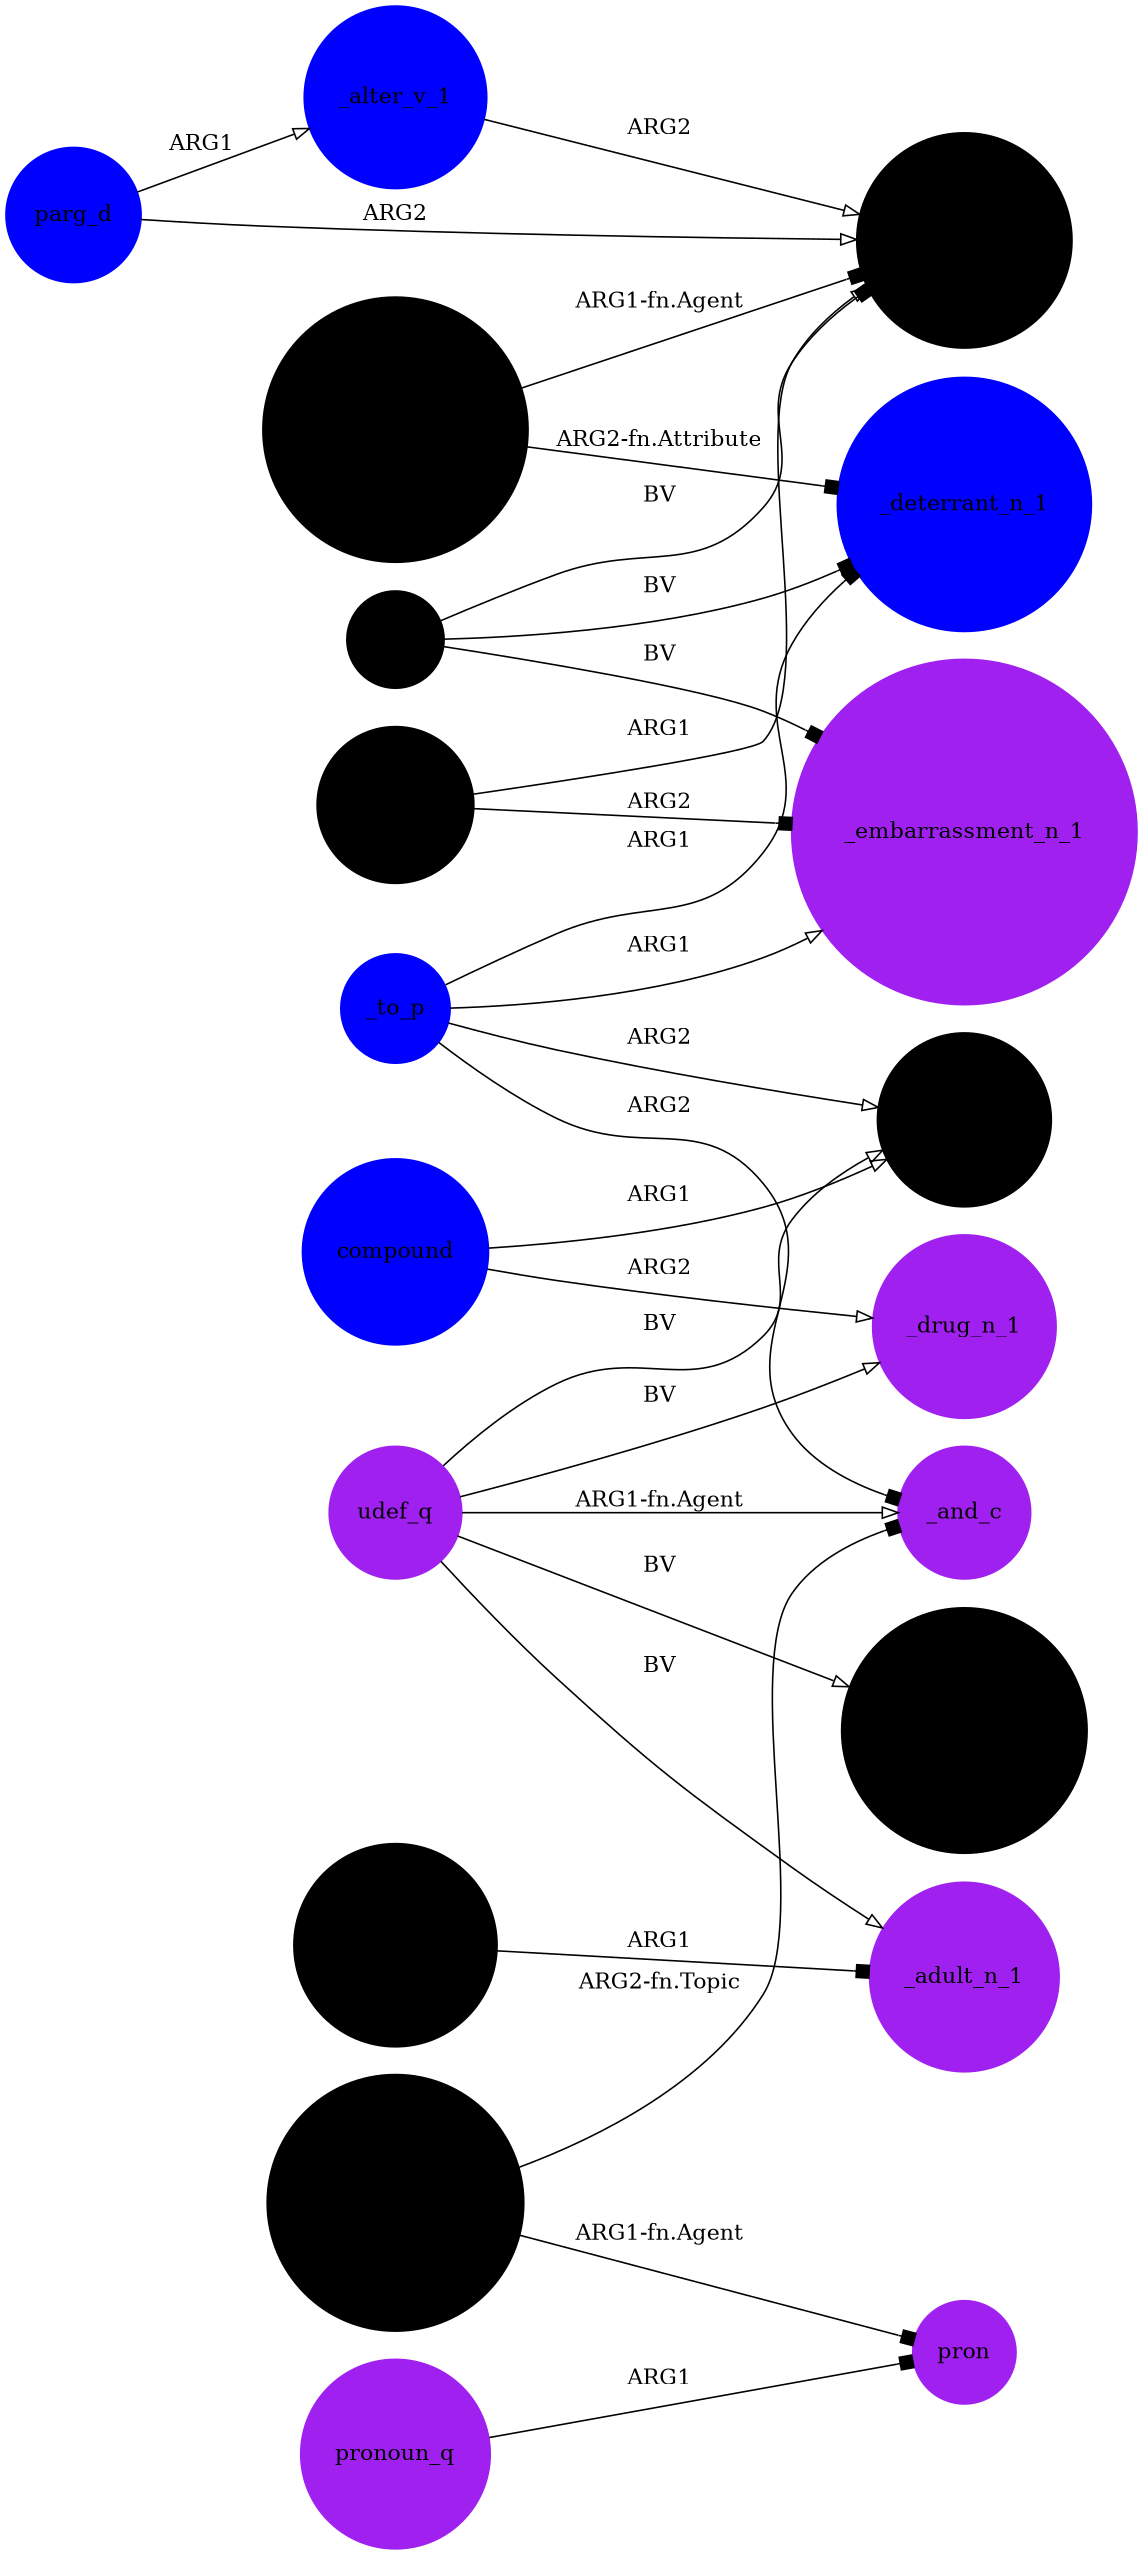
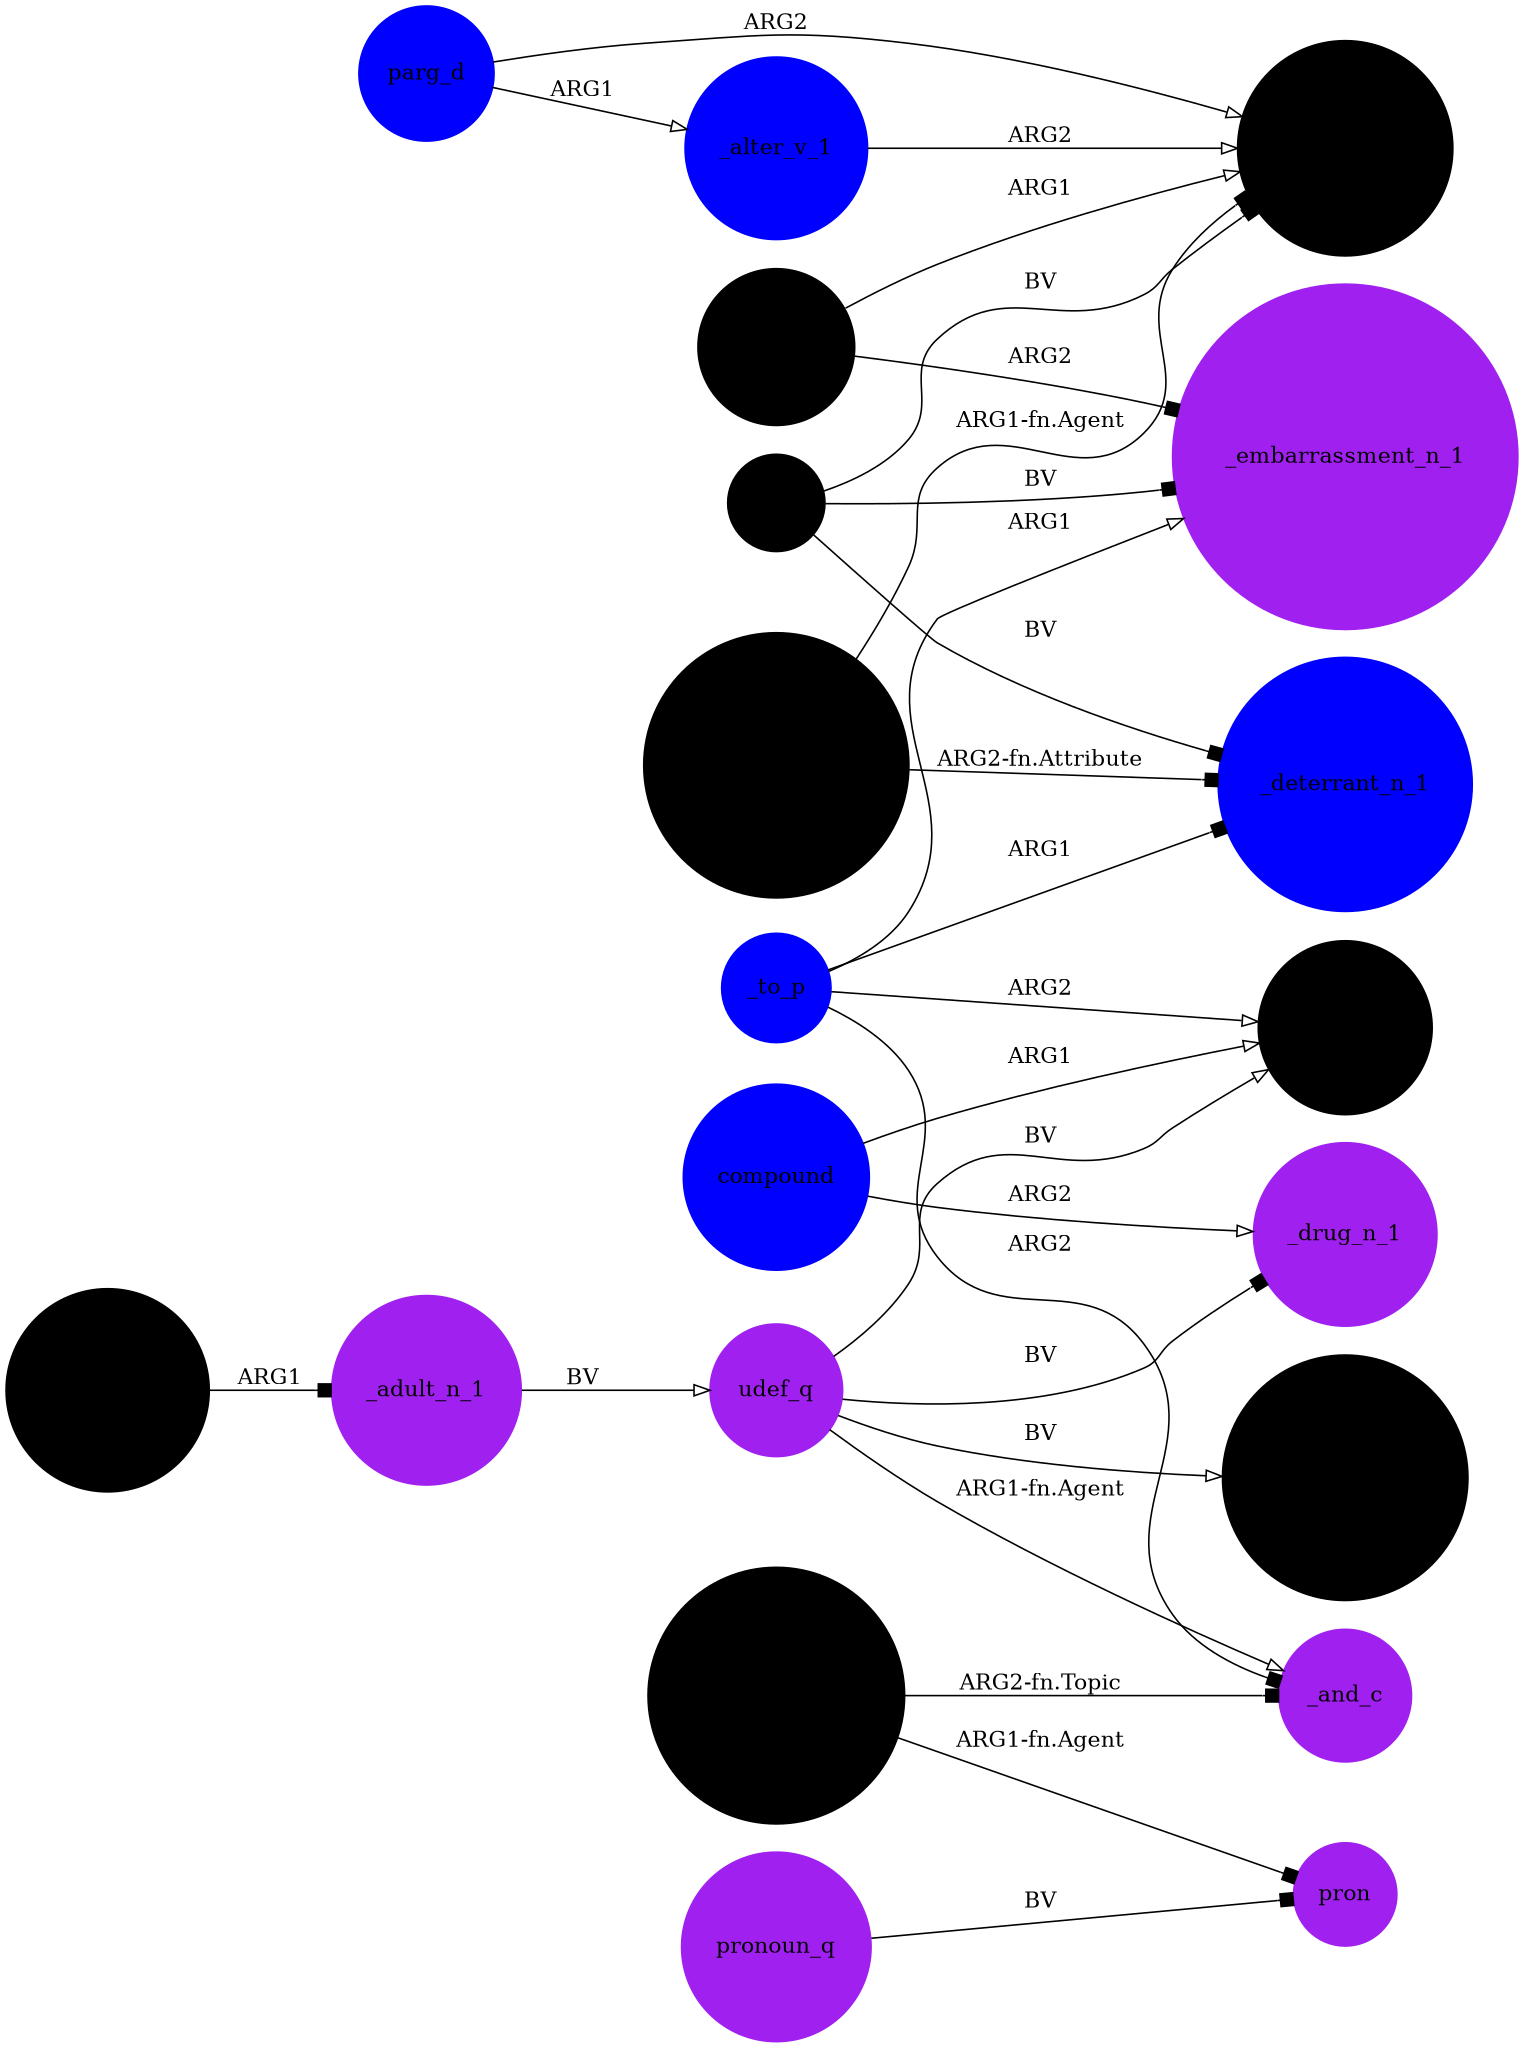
(664, 1440) -> (1062, 1393)
(643, 1755) -> (608, 1390)
(660, 2379) -> (1041, 1902)
